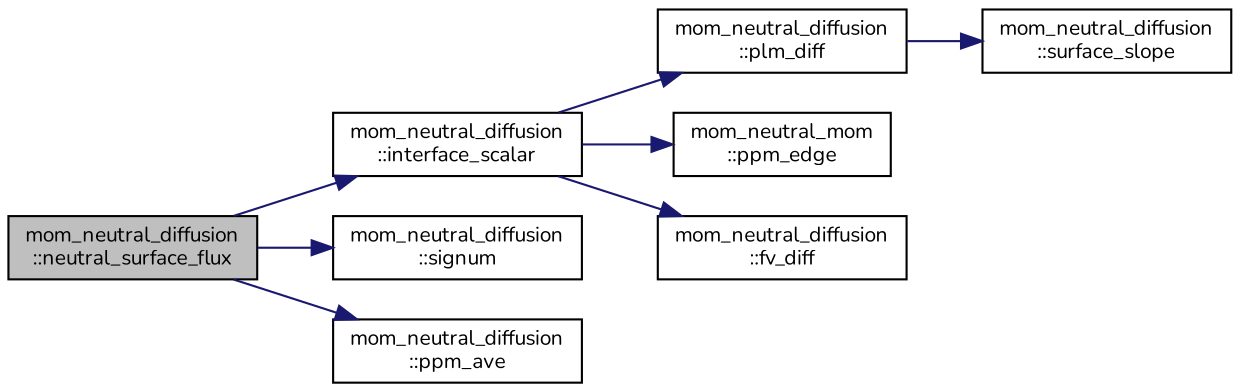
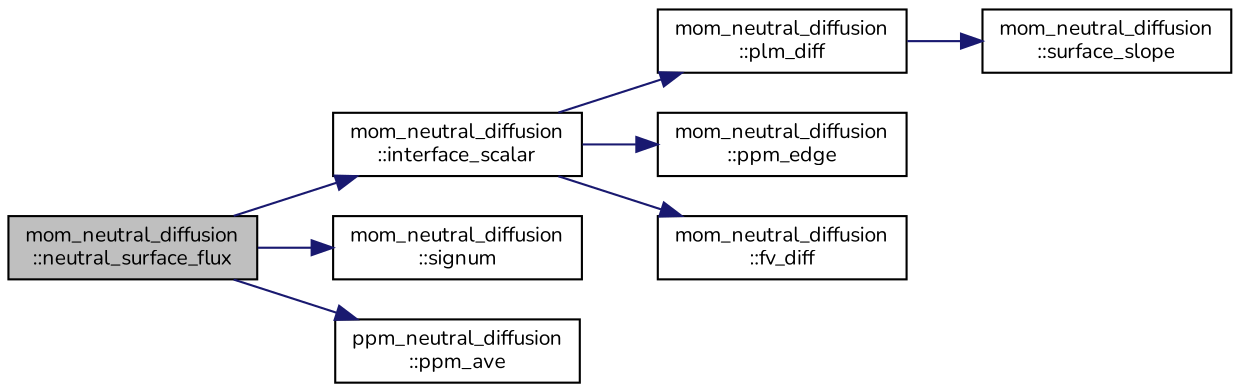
(782, 144) -> (782, 144)
(458, 351) -> (458, 351)
